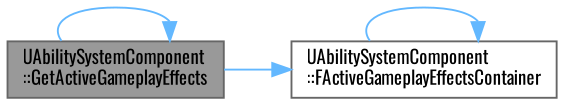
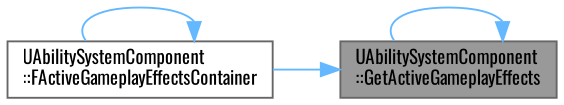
(248, 70) -> (297, 70)
